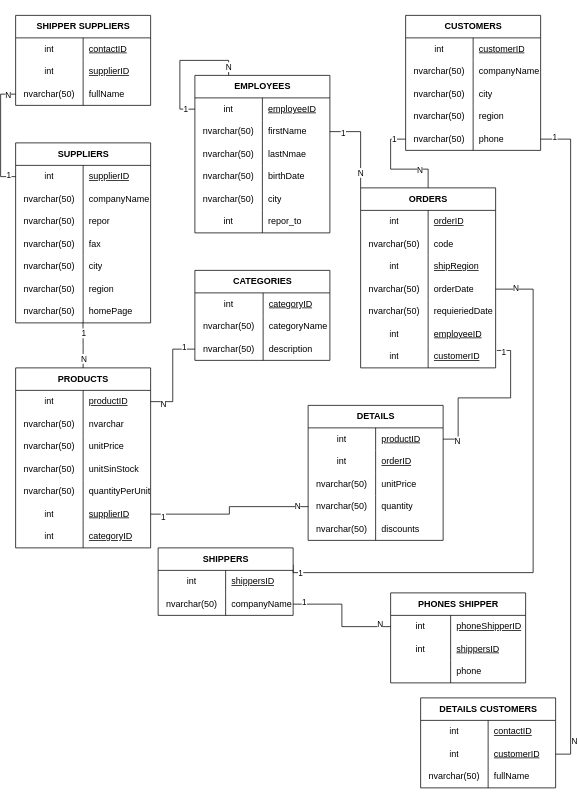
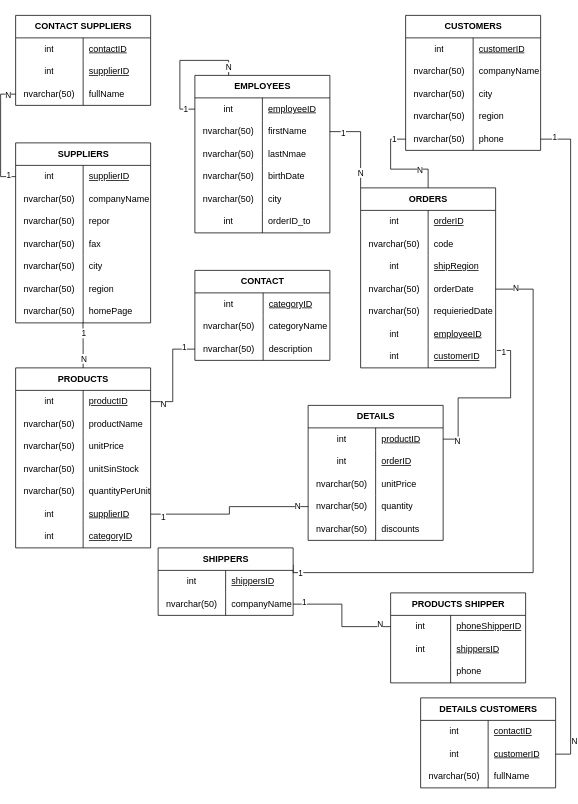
(83, 27) -> (83, 27)
(288, 222) -> (293, 222)
(263, 282) -> (263, 282)
(109, 424) -> (117, 424)
(458, 604) -> (458, 604)
